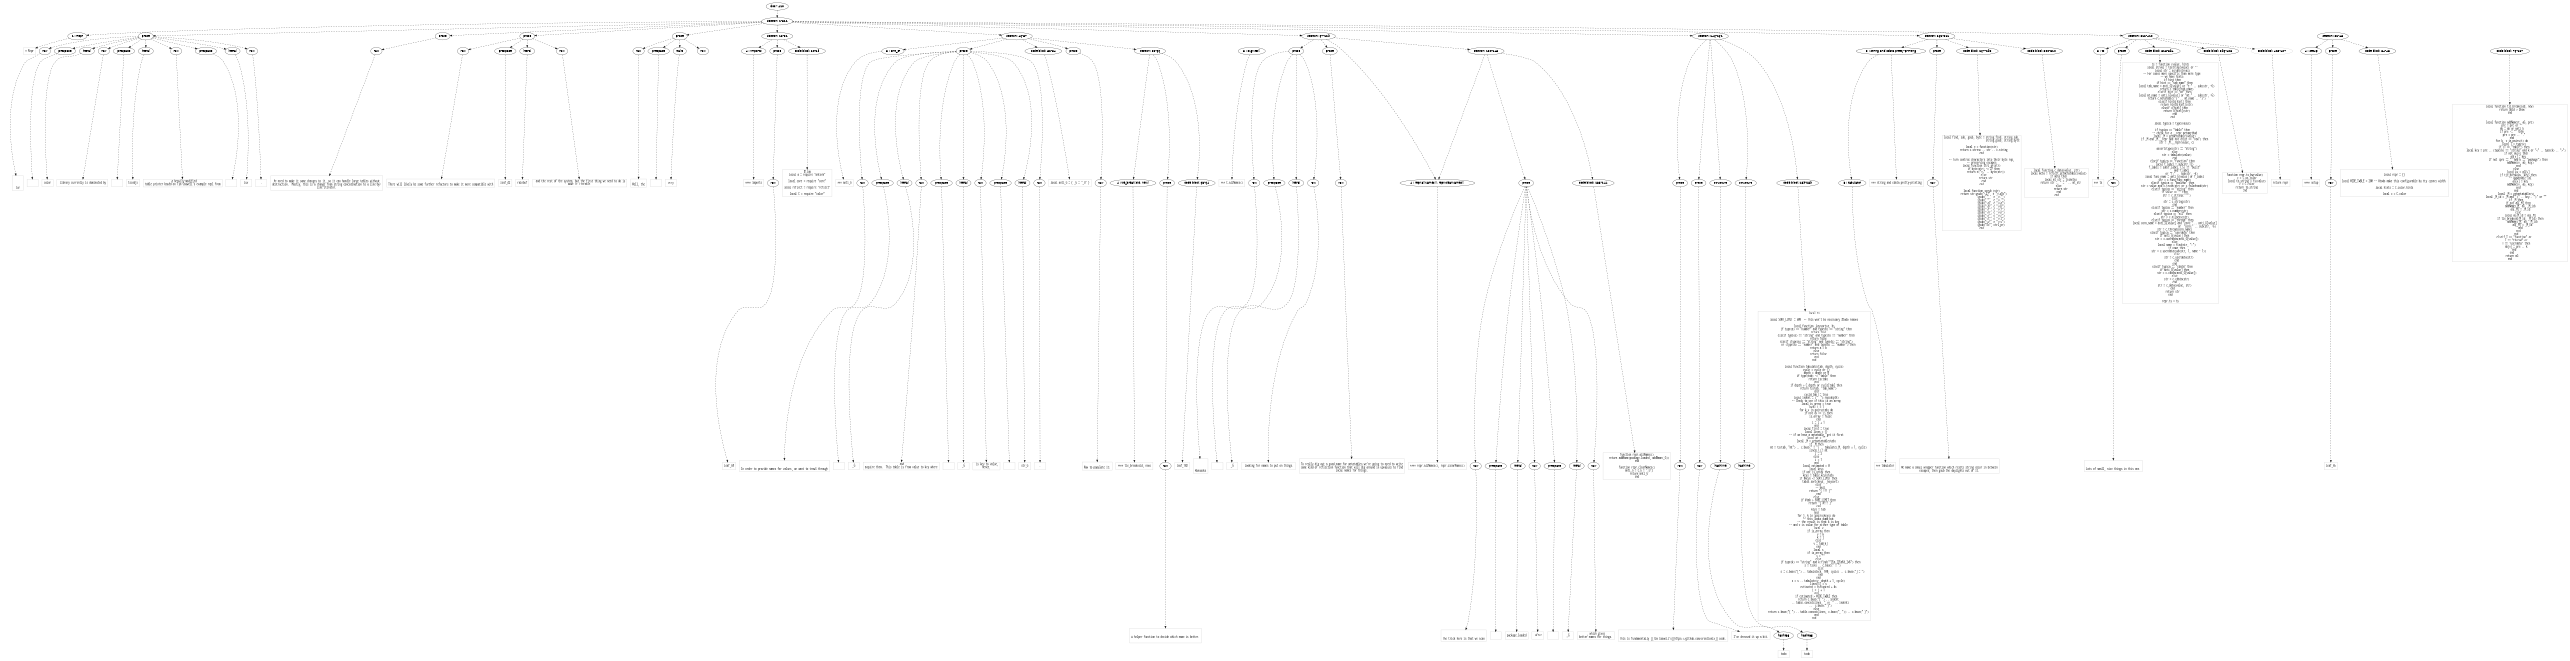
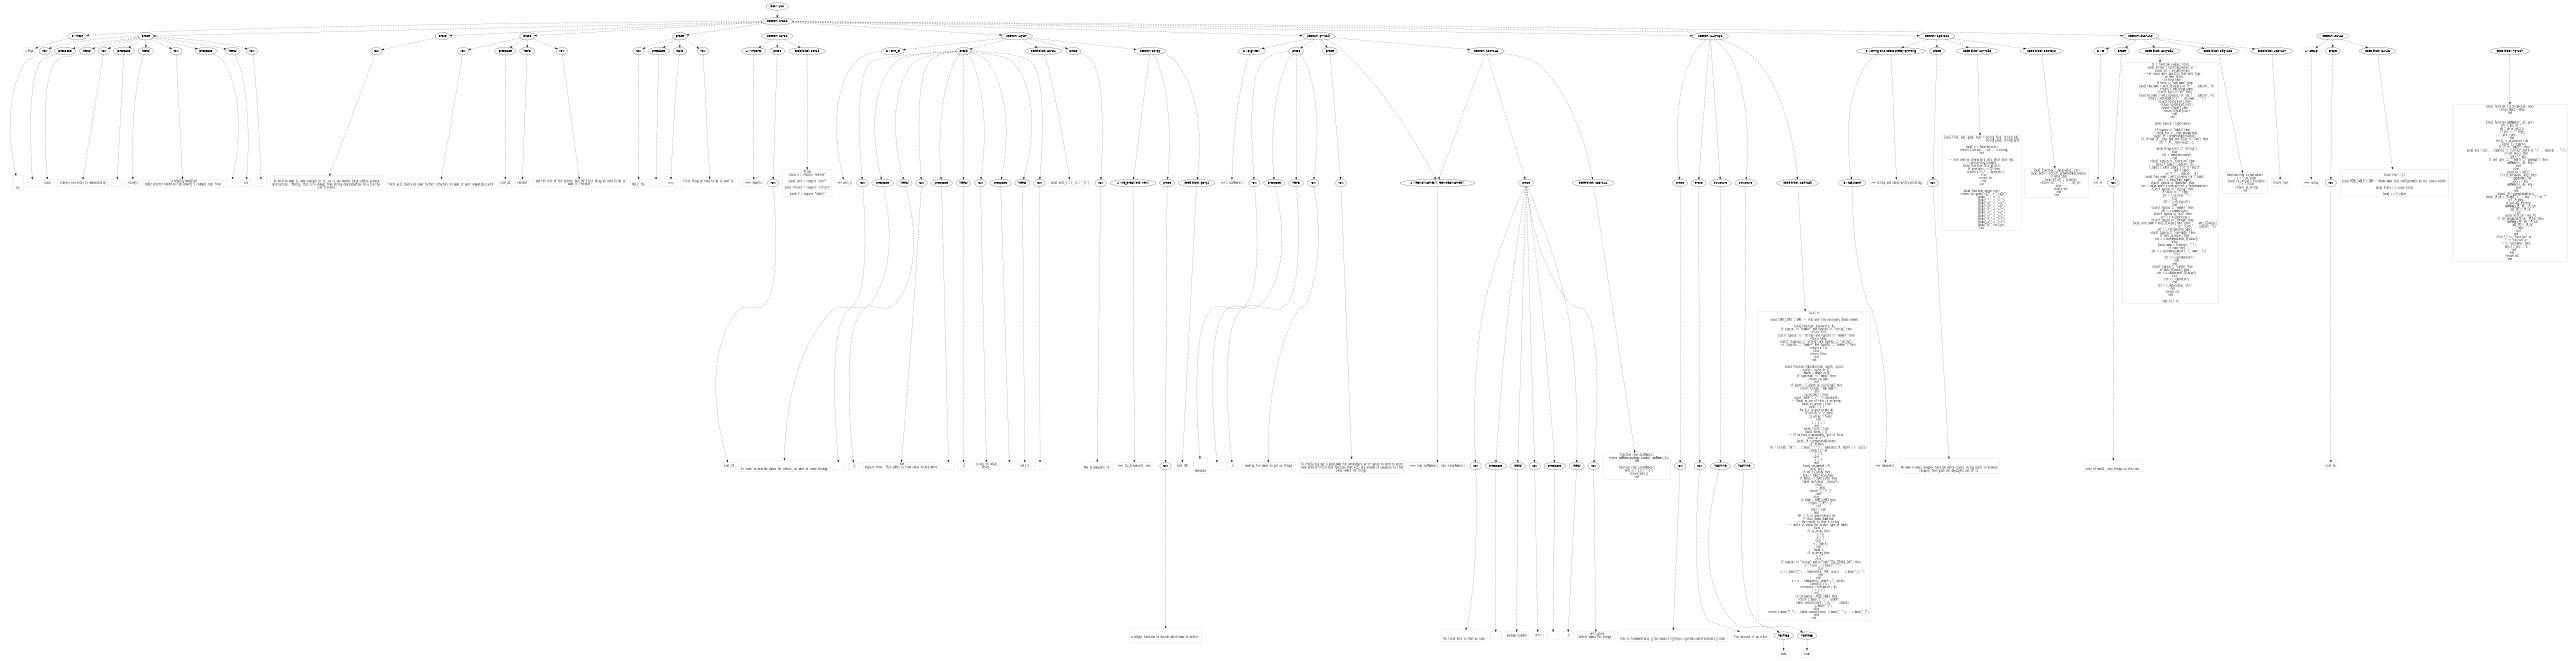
(777, 28) -> none
none -> (1286, 44)
(2159, 51) -> (2159, 51)
(2272, 51) -> (2272, 51)
(2311, 51) -> (2311, 51)
none -> (710, 183)
(1025, 466) -> (1025, 466)
(1596, 636) -> (1596, 636)
